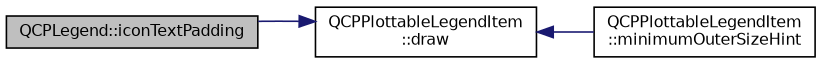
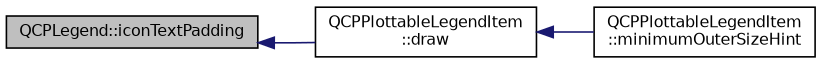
(279, 21) -> (295, 43)
